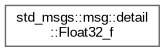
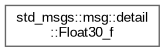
(82, 26) -> (82, 26)
